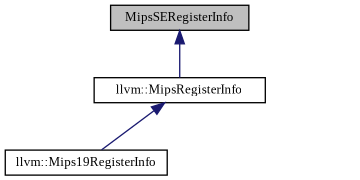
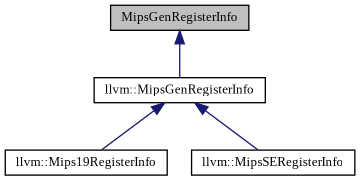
(180, 18) -> (180, 18)
(180, 90) -> (180, 90)
none -> (273, 163)
